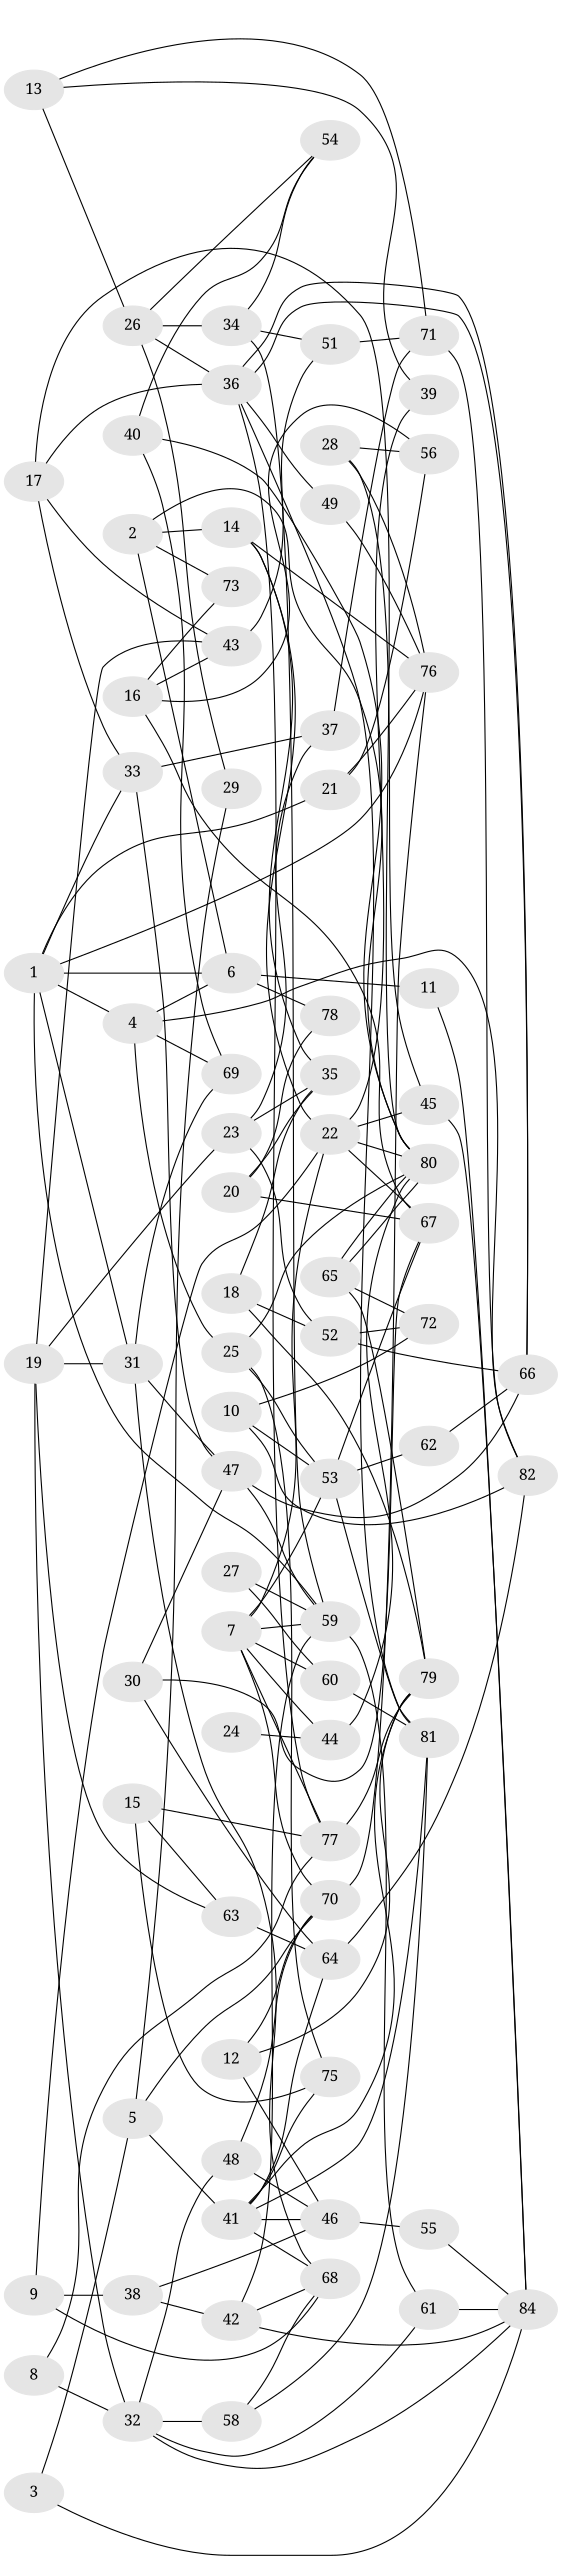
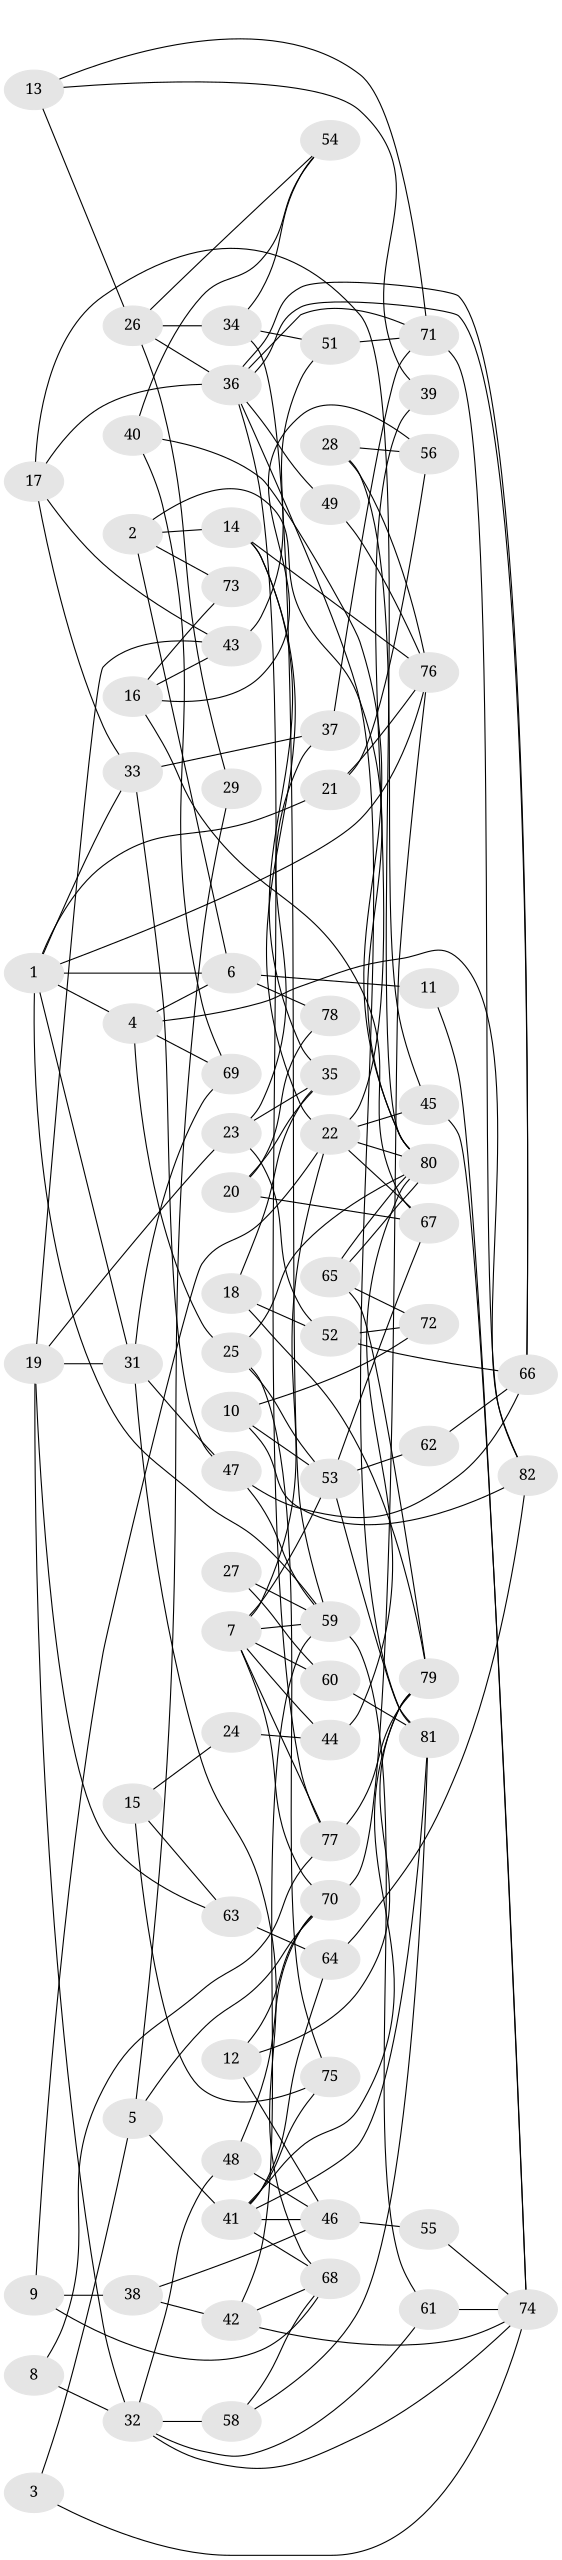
none -> (316, 310)
(133, 1682) -> none
(242, 1824) -> (182, 1768)
(528, 2310) -> (528, 2310)
